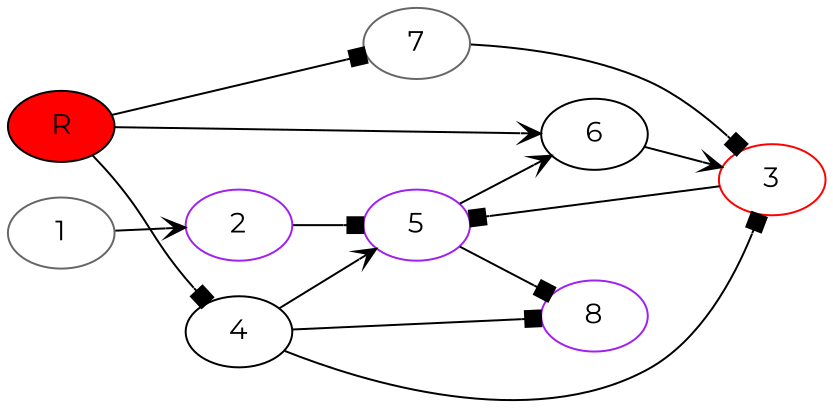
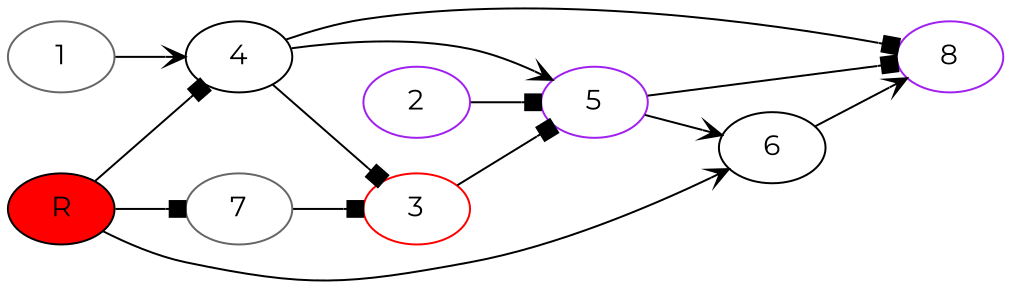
(674, 155) -> (852, 107)
(135, 230) -> (140, 57)
